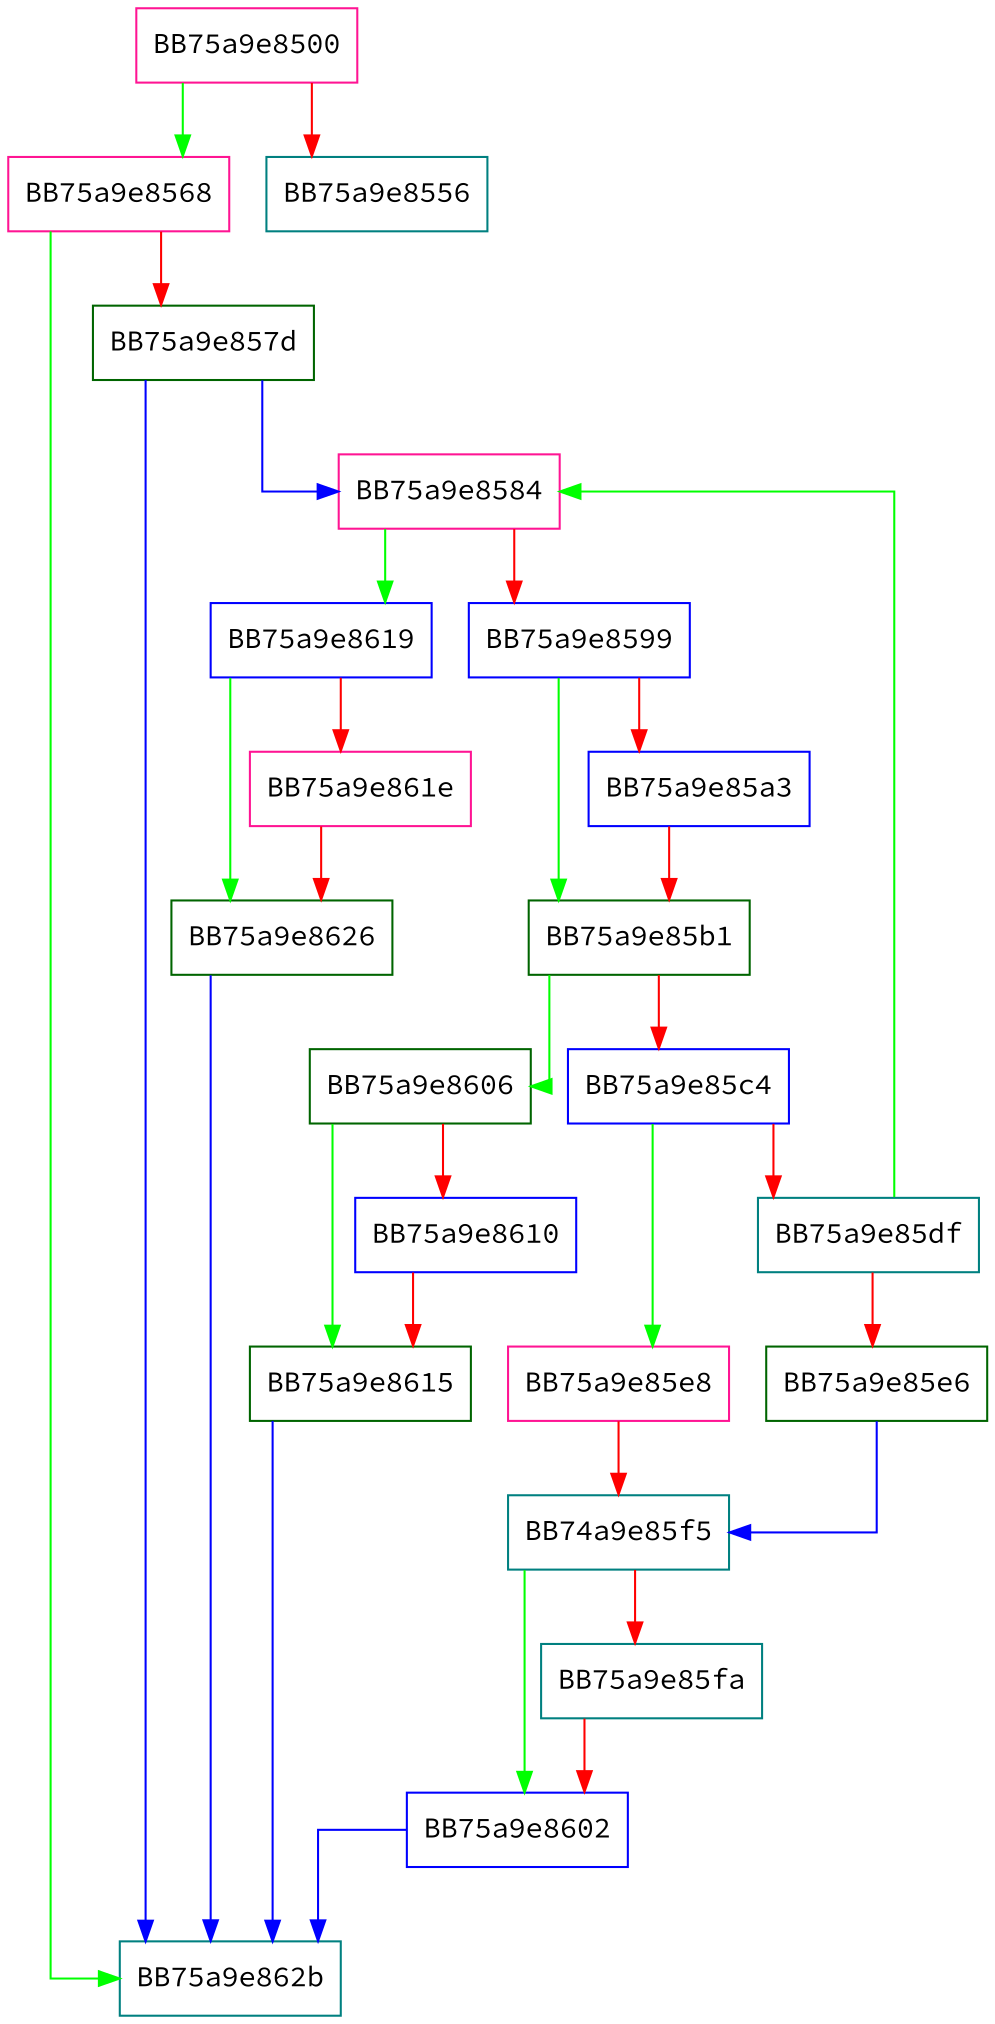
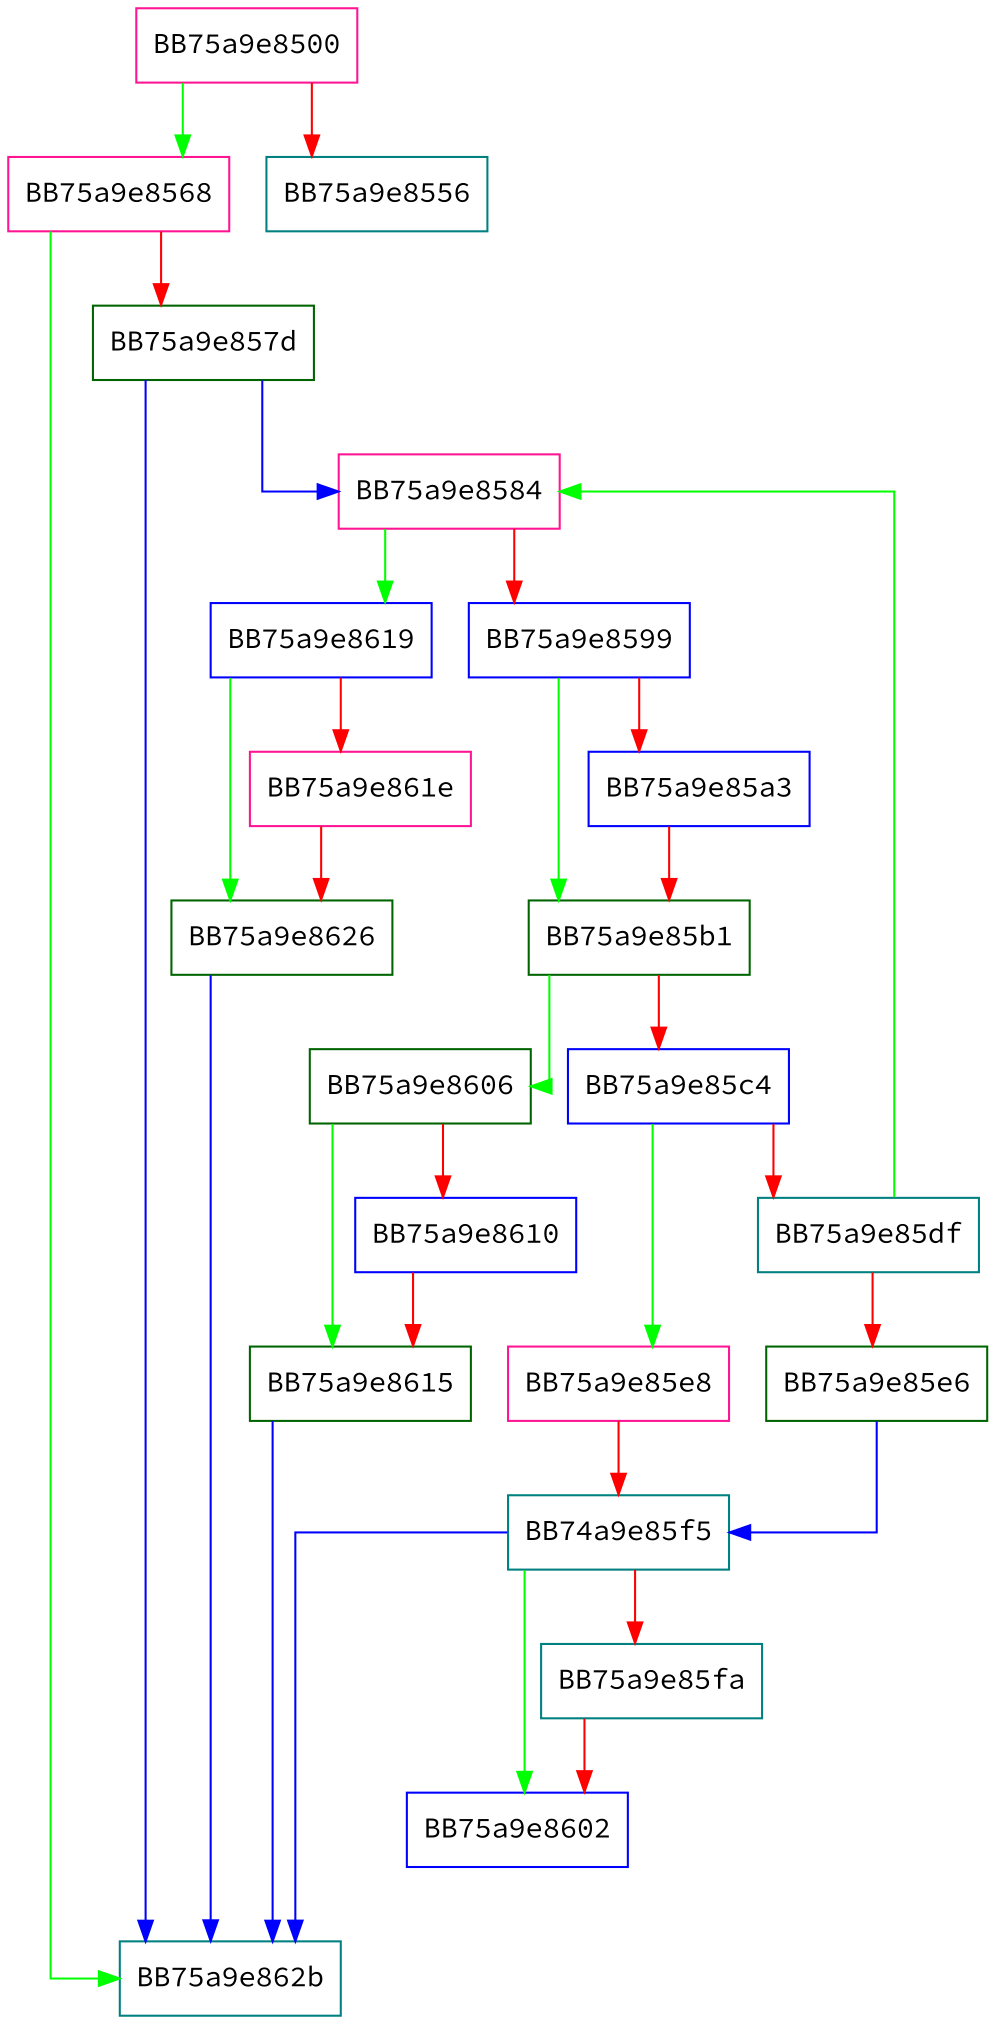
(318, 1831) -> (295, 1621)
